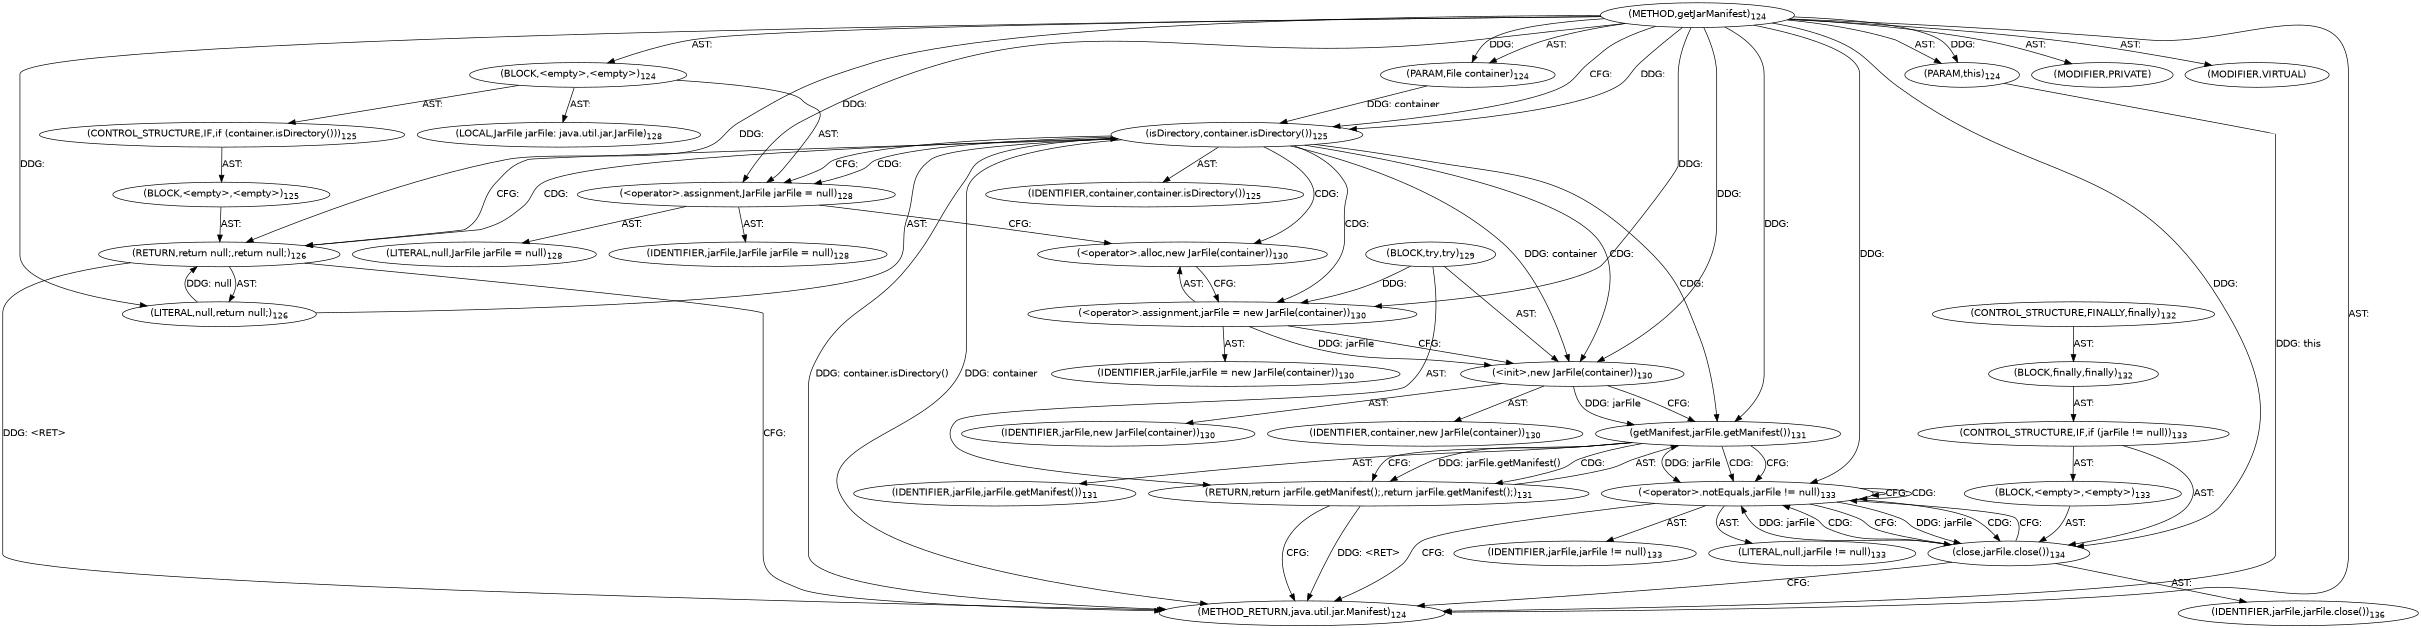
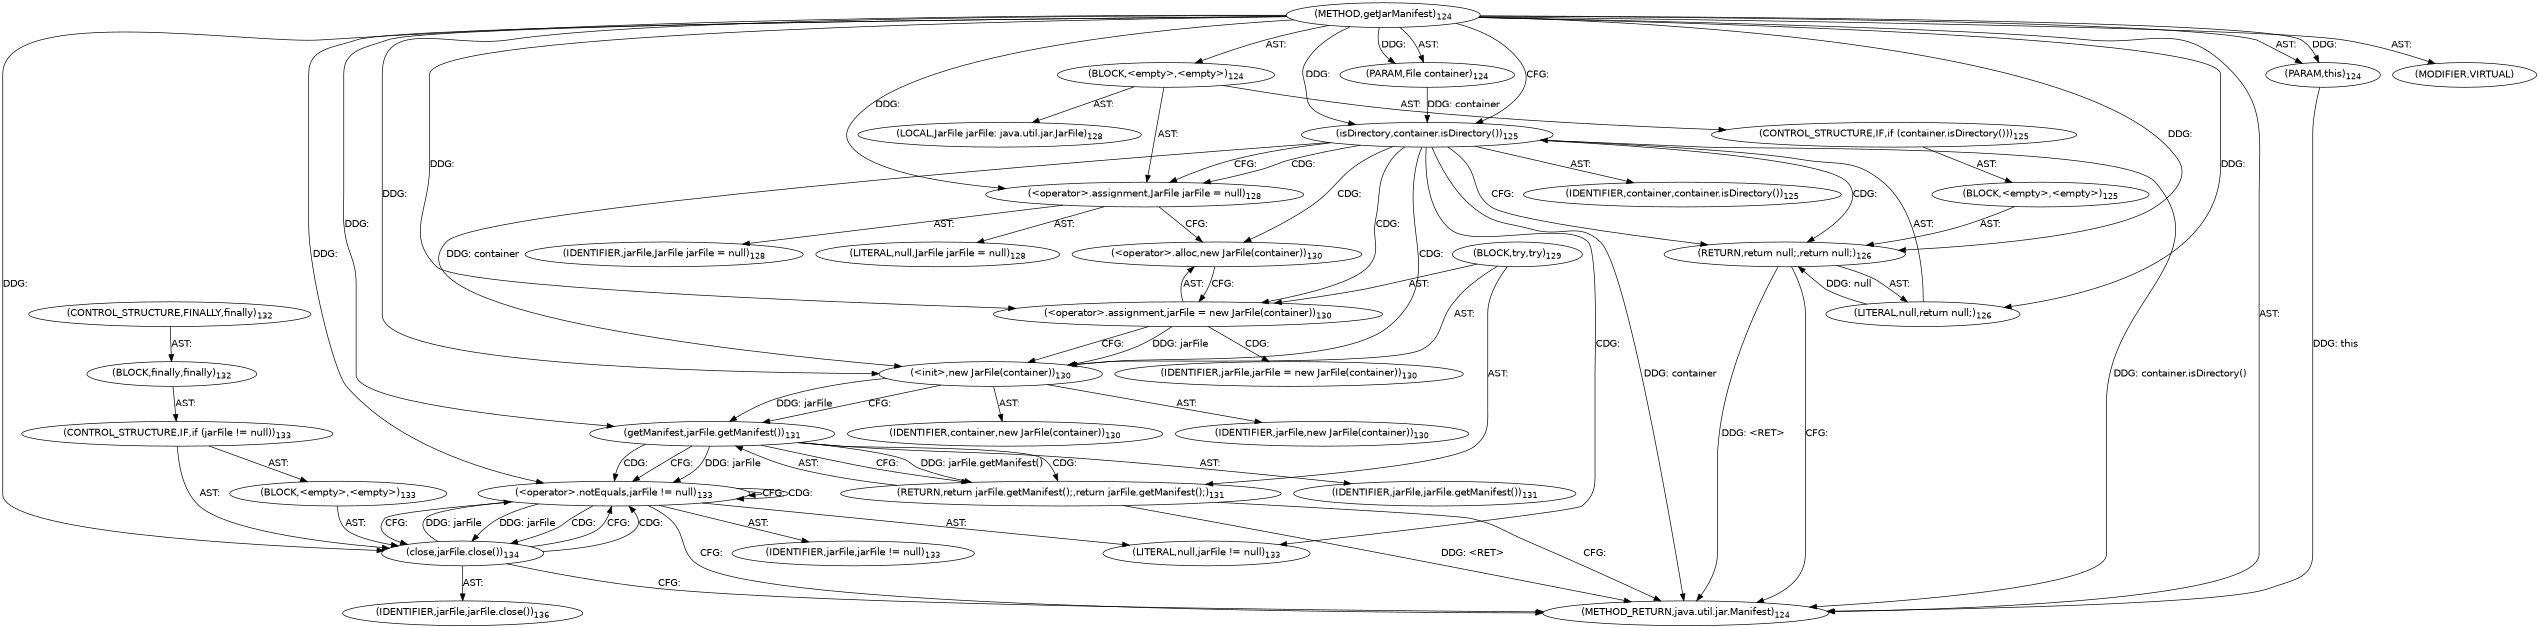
(2102, 75) -> none
(1578, 197) -> (1595, 410)
(1396, 284) -> (1421, 284)
(1236, 344) -> (1259, 344)
